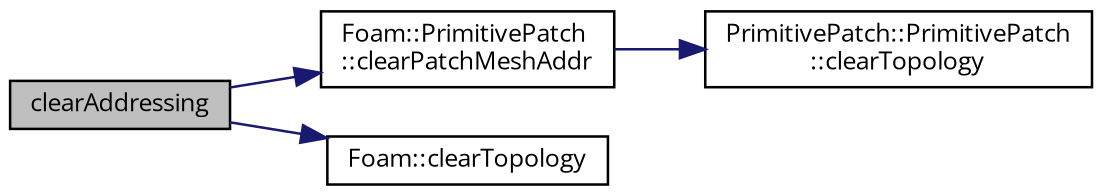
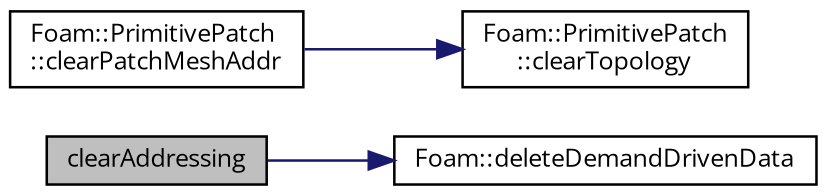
(899, 49) -> (605, 49)
(263, 82) -> none
(468, 161) -> (605, 161)
